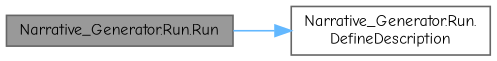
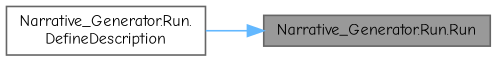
(254, 31) -> (227, 31)
